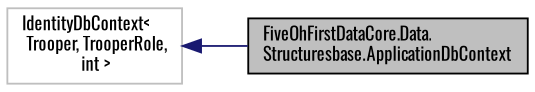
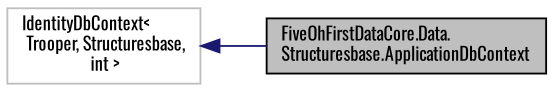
(95, 46) -> (104, 46)
